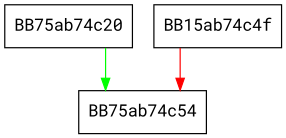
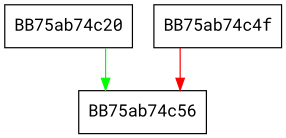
(218, 26) -> (218, 26)
(143, 112) -> (143, 112)
